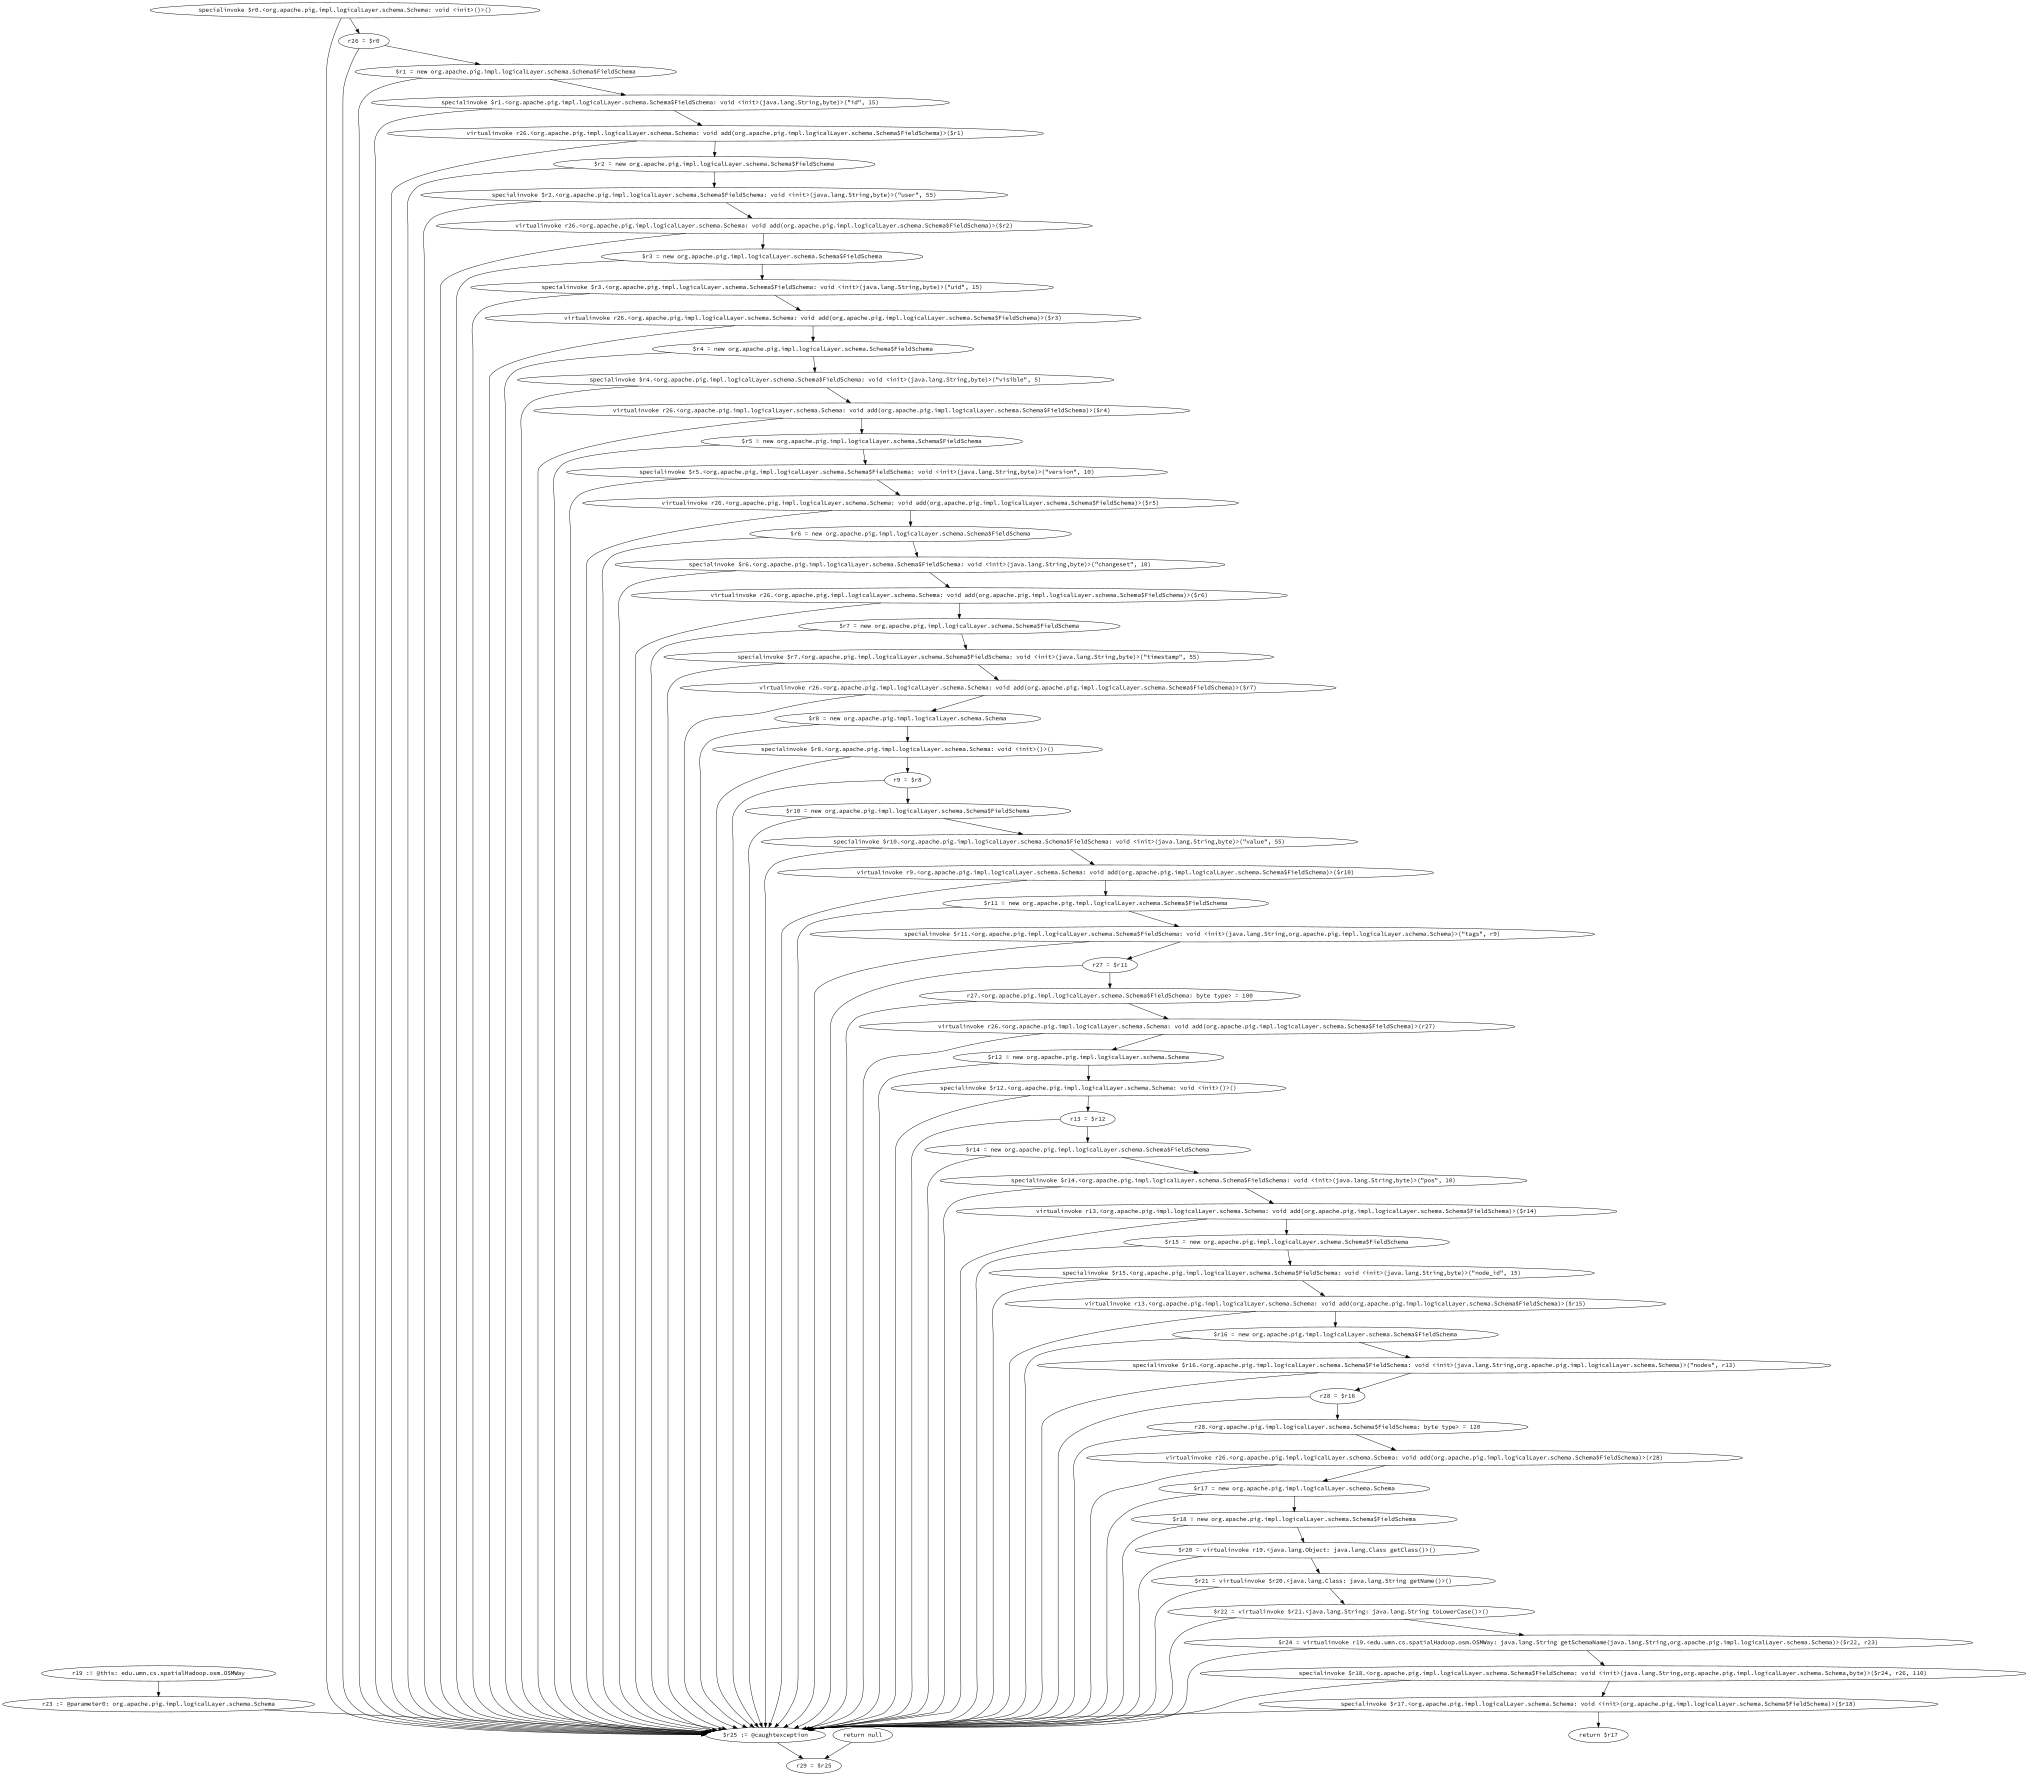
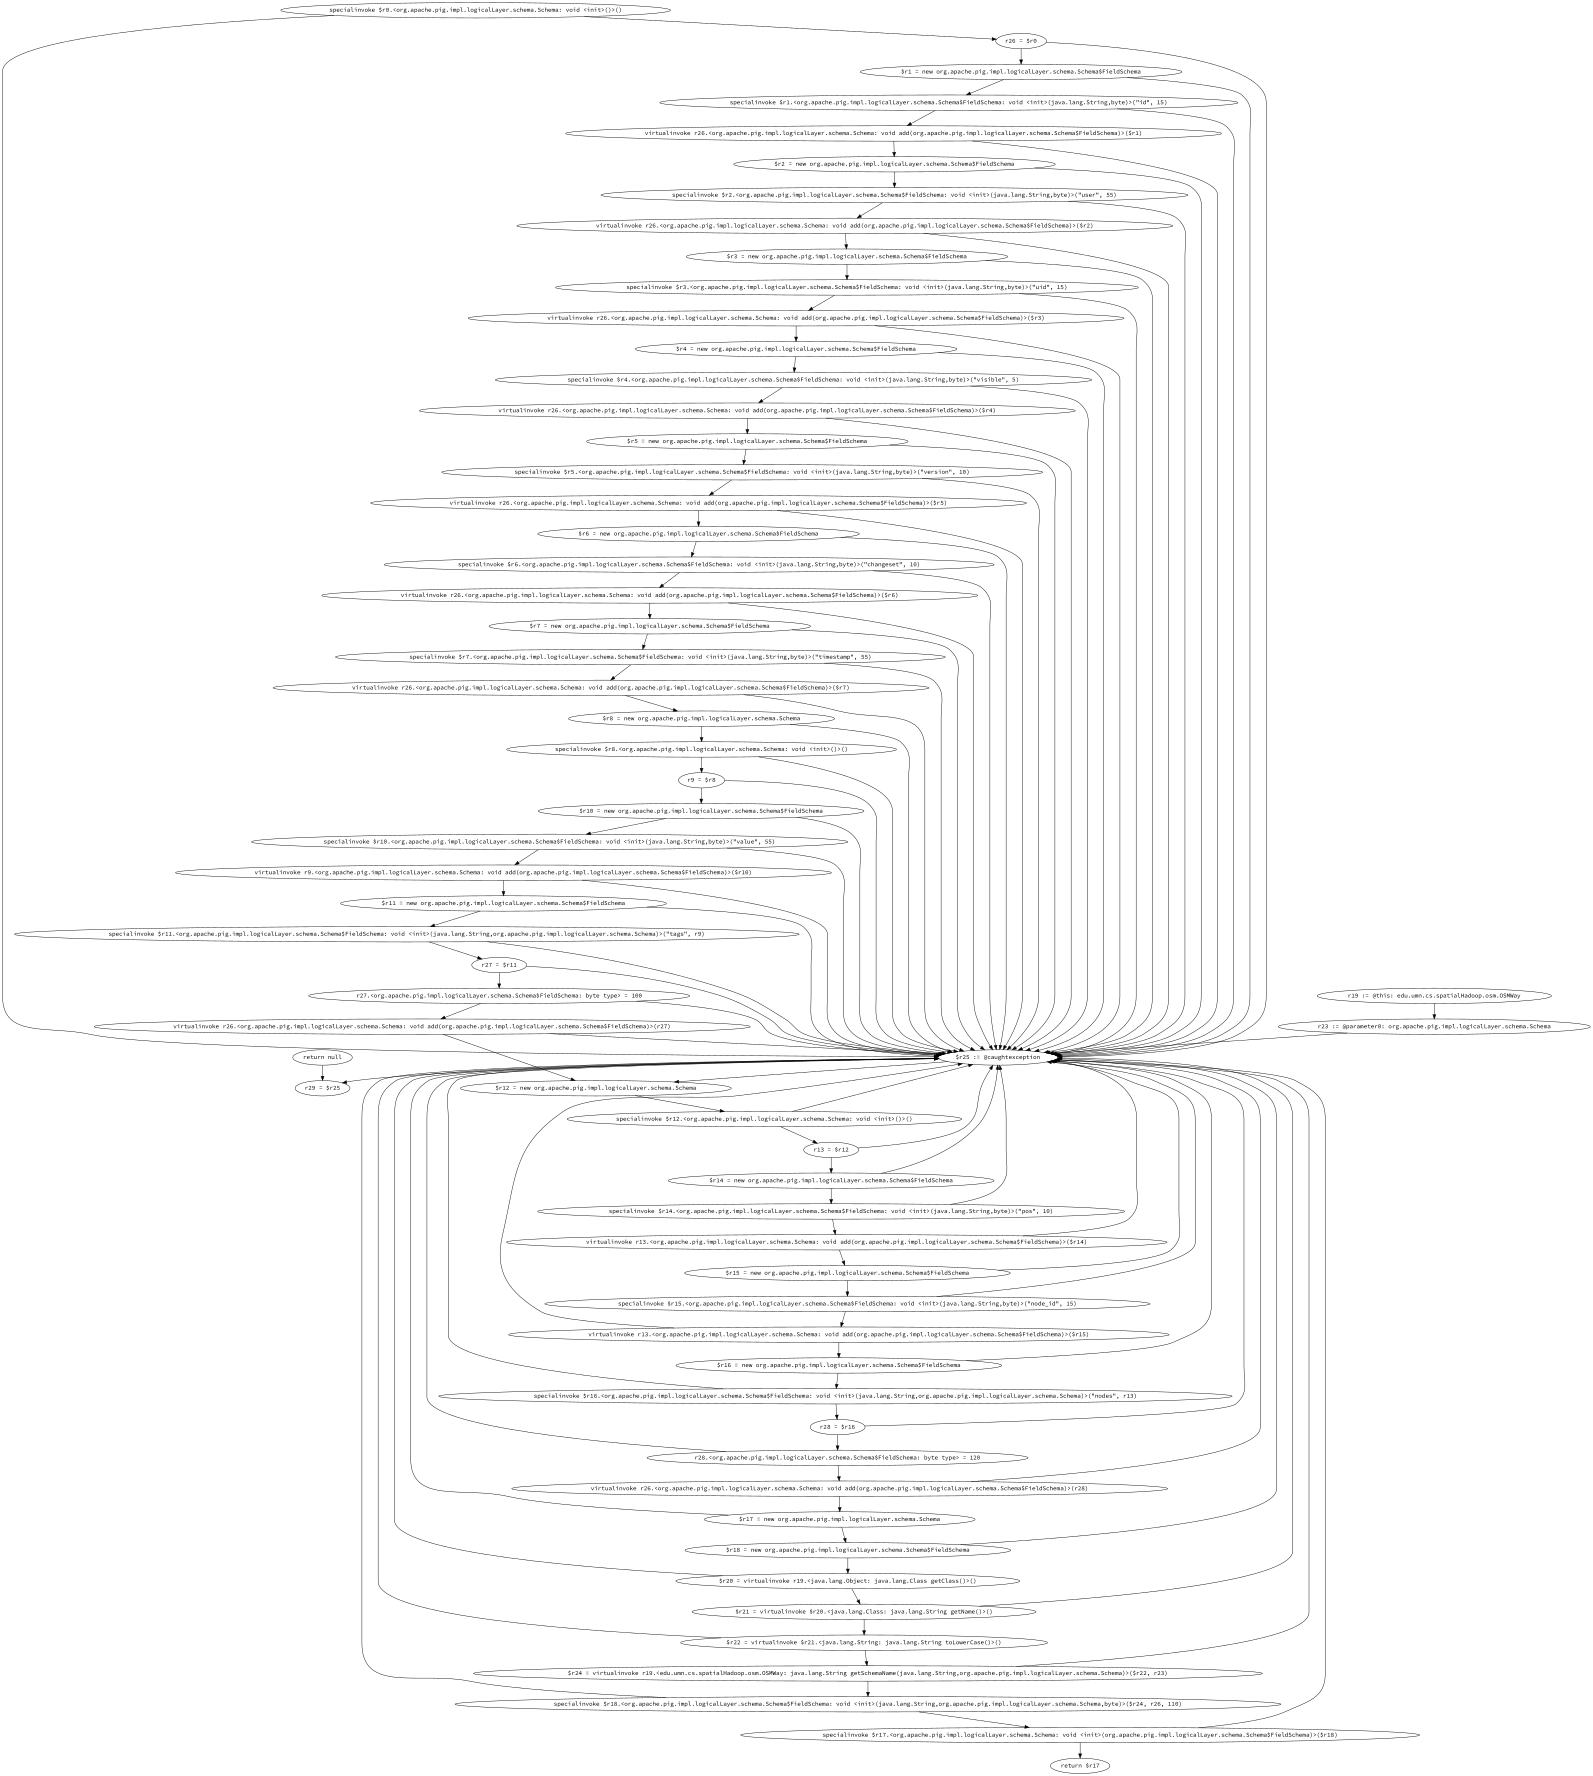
(879, 1370) -> (813, 1072)
